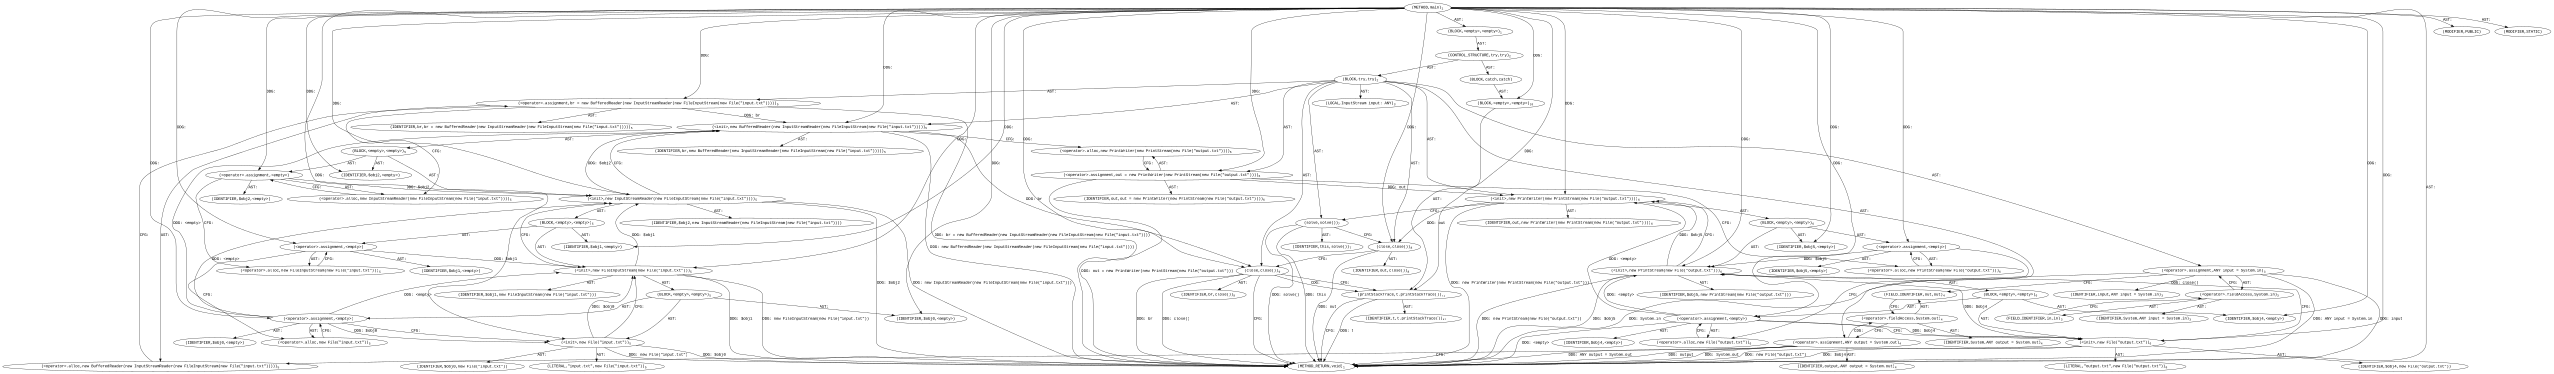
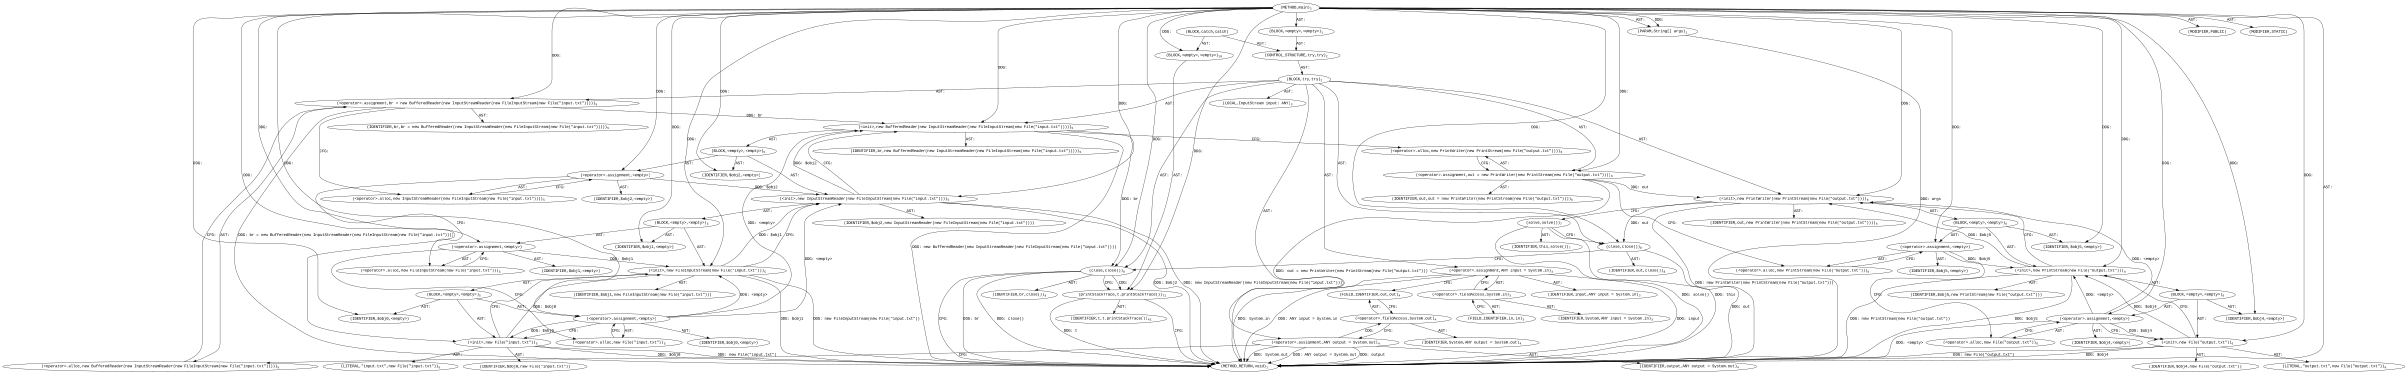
none -> (1662, 32)
(1484, 66) -> (1250, 43)
(1312, 140) -> none
(2185, 283) -> (1559, 283)
